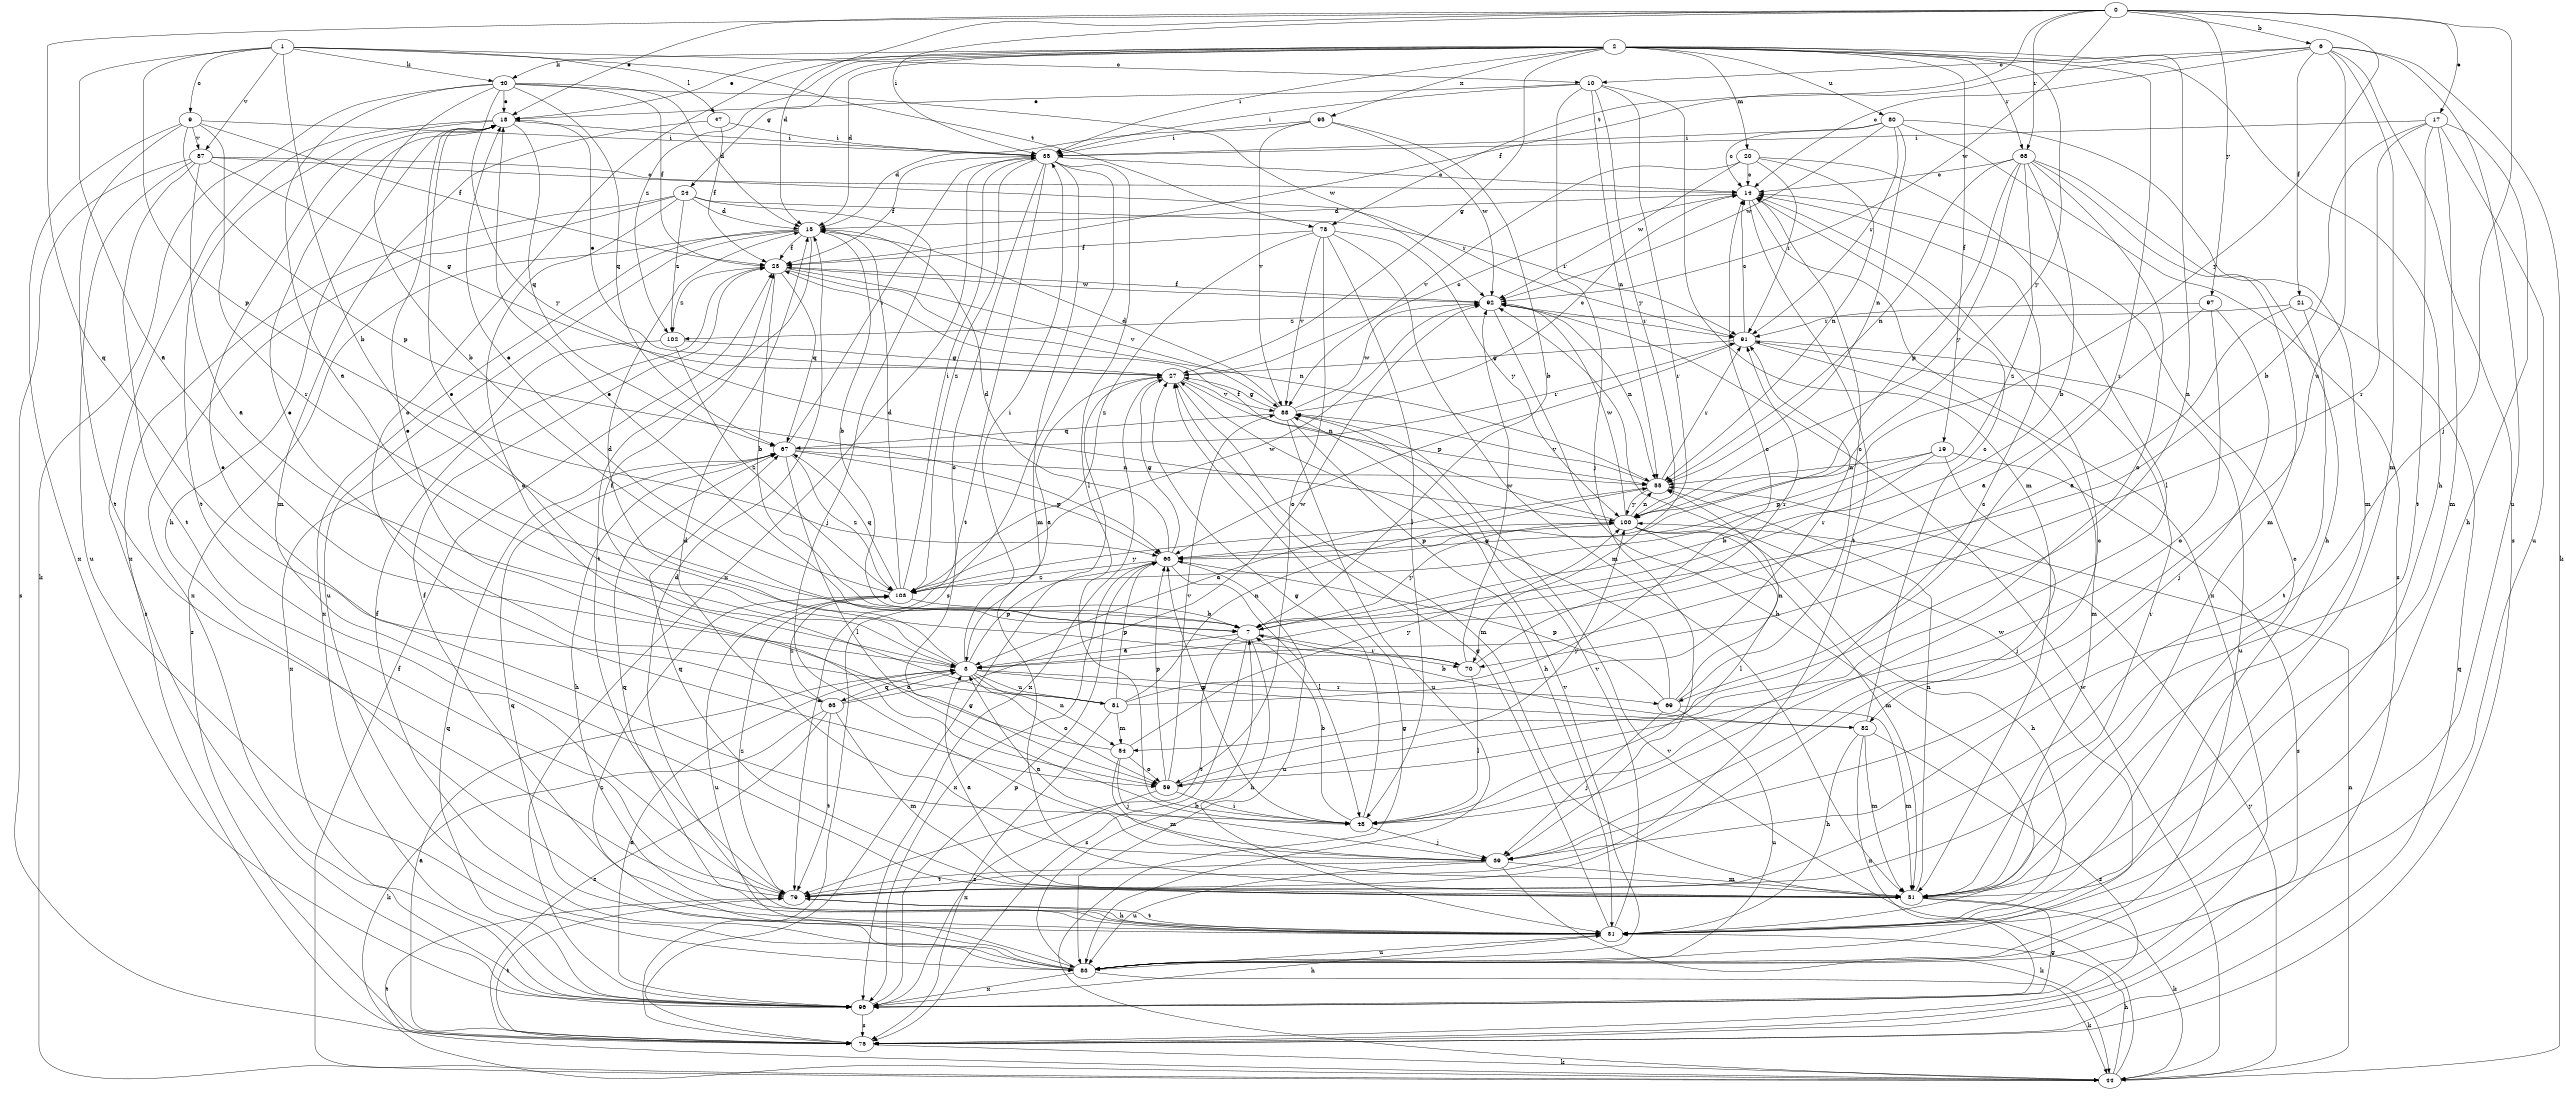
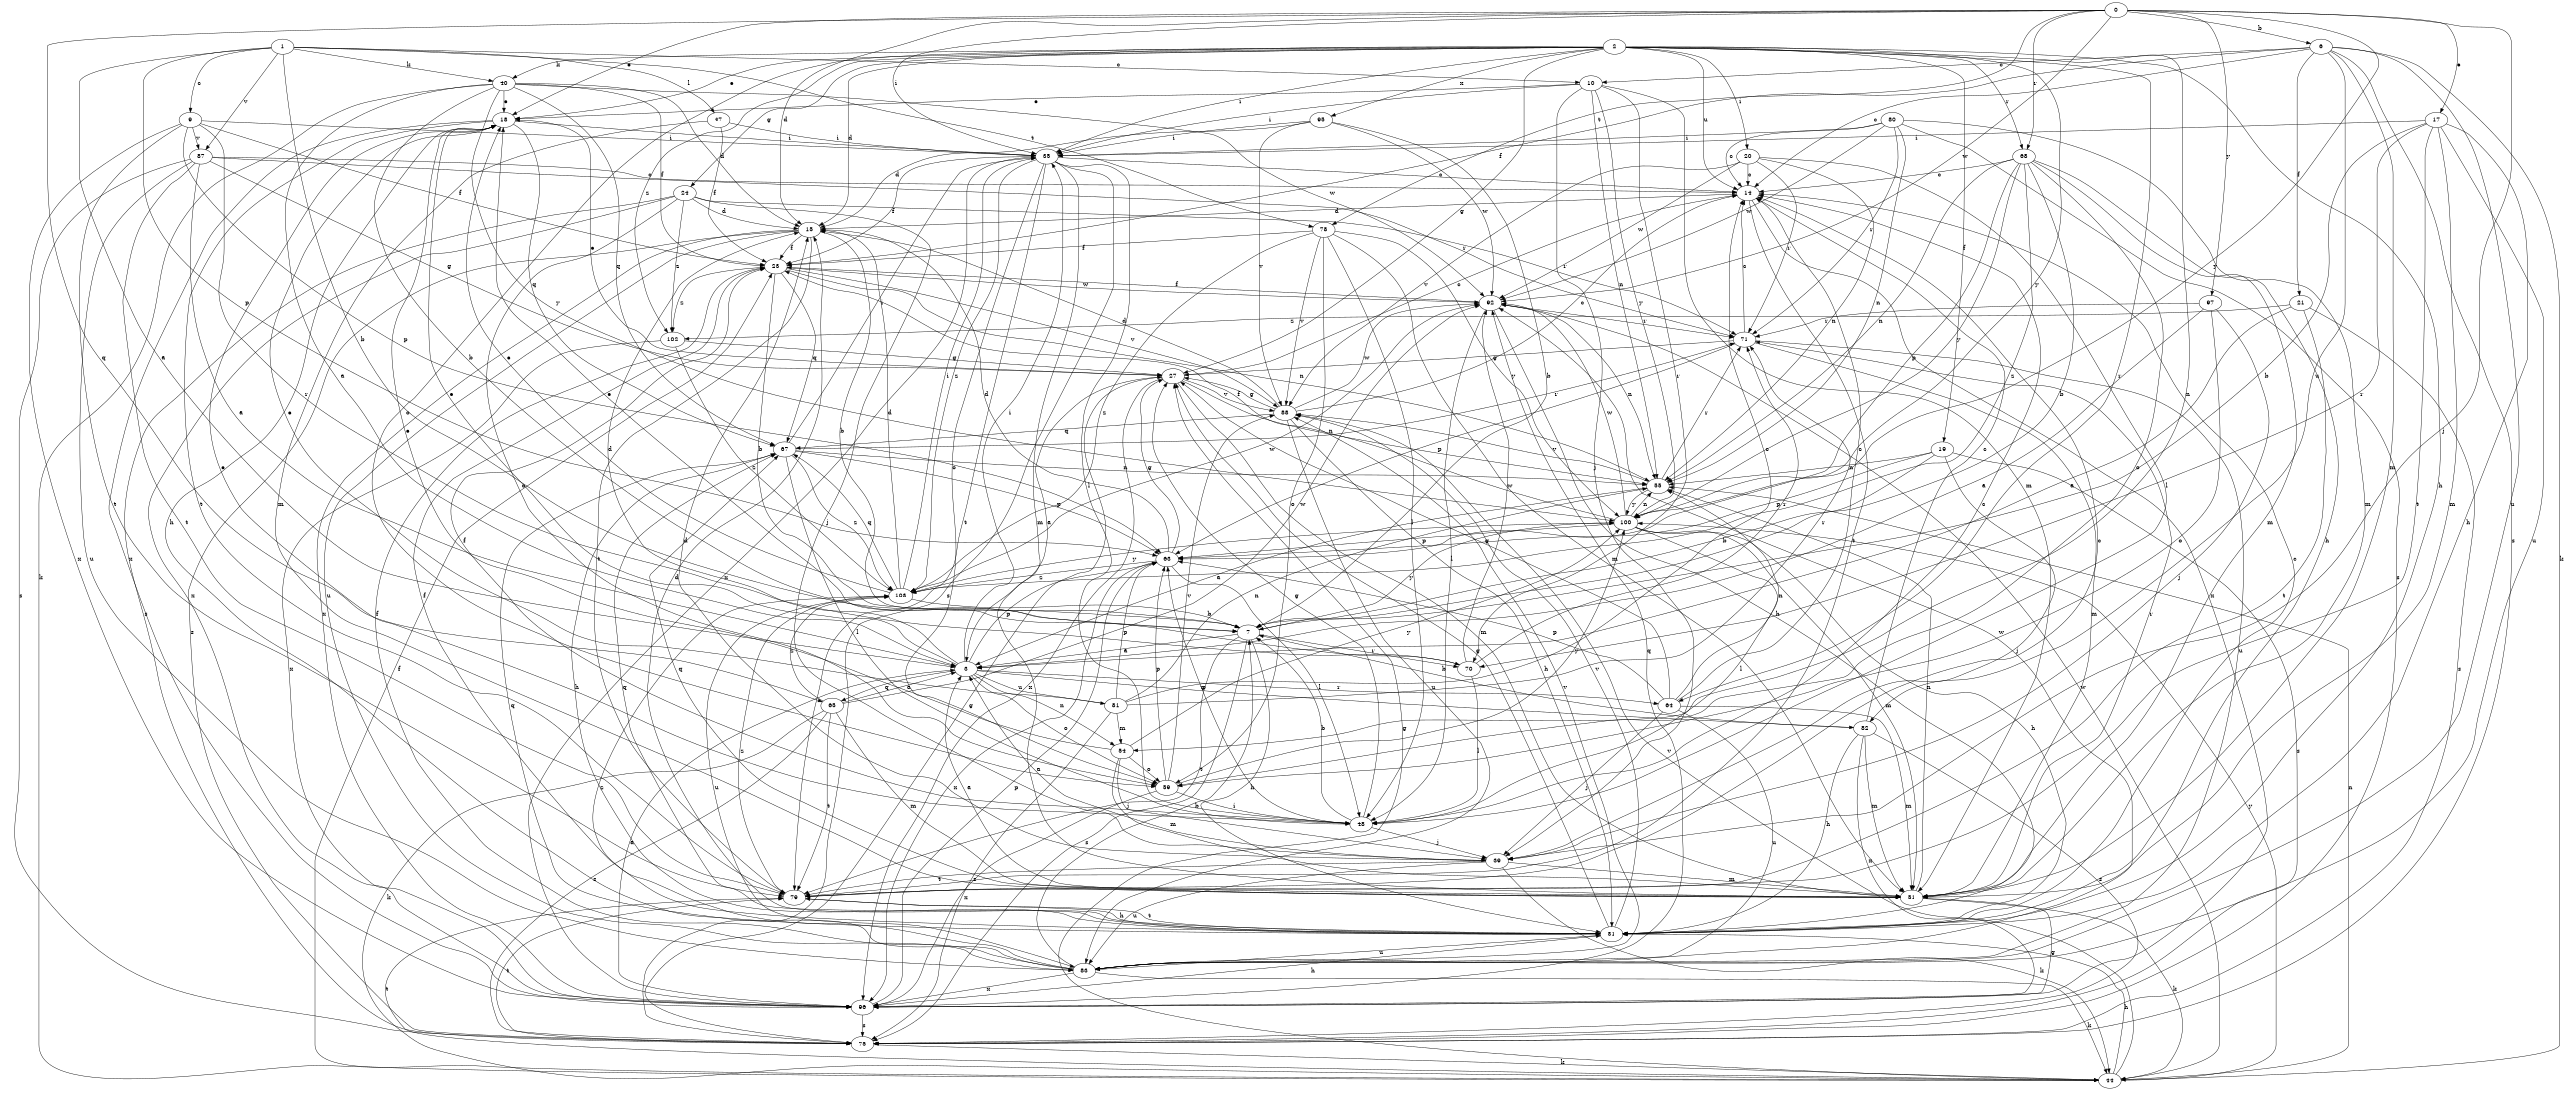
(1757, 65) -> (1704, 94)
(1740, 102) -> (1740, 102)
(1745, 340) -> (1745, 340)
none -> (1450, 576)
(687, 604) -> (658, 697)
(2460, 669) -> (2460, 669)
(1669, 706) -> (1669, 706)
(440, 781) -> (1600, 955)
(1269, 784) -> none
(418, 867) -> none
